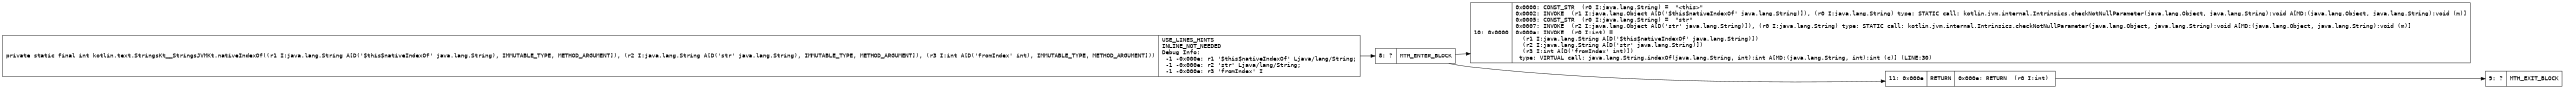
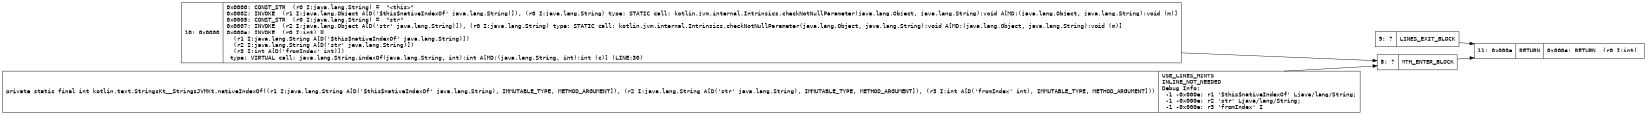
(1461, 54) -> (1277, 57)
(2534, 78) -> (1428, 39)
(2268, 79) -> (1464, 43)
